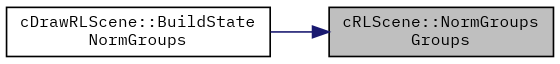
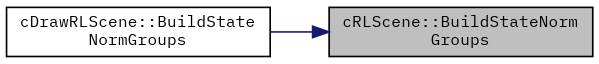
(441, 32) -> (461, 32)
